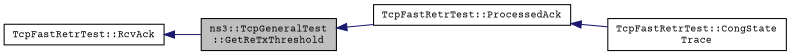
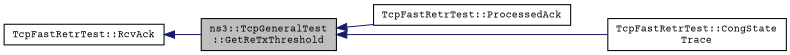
(594, 26) -> (477, 35)
